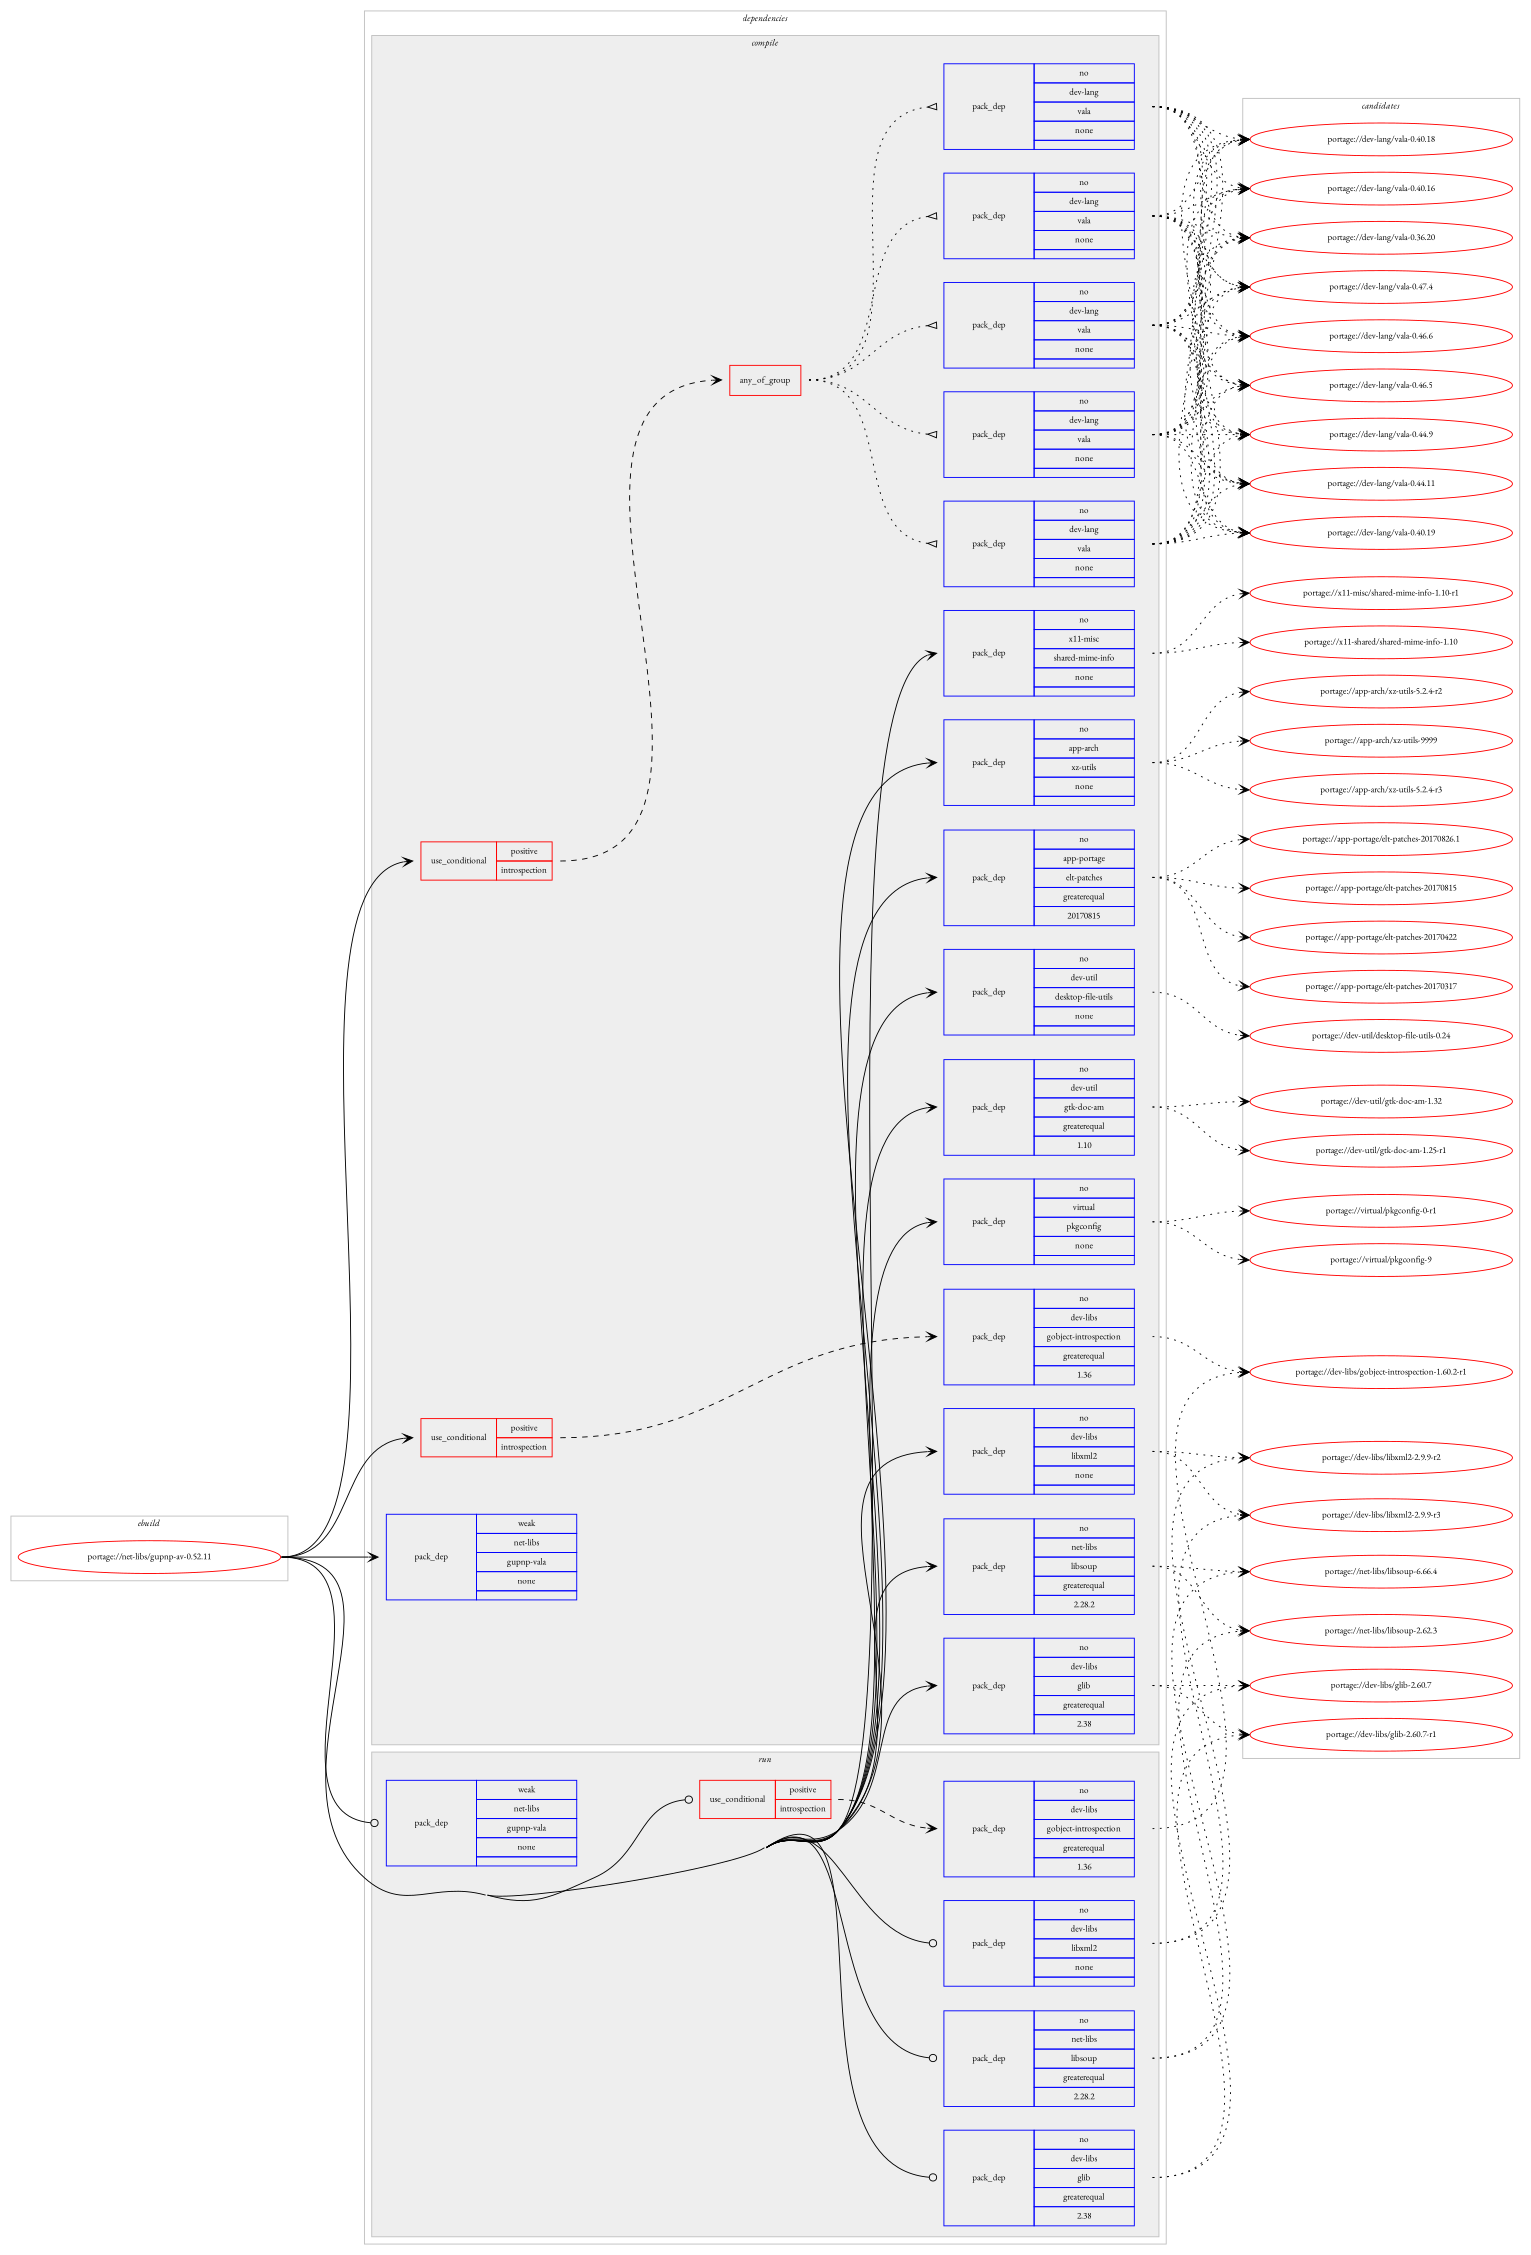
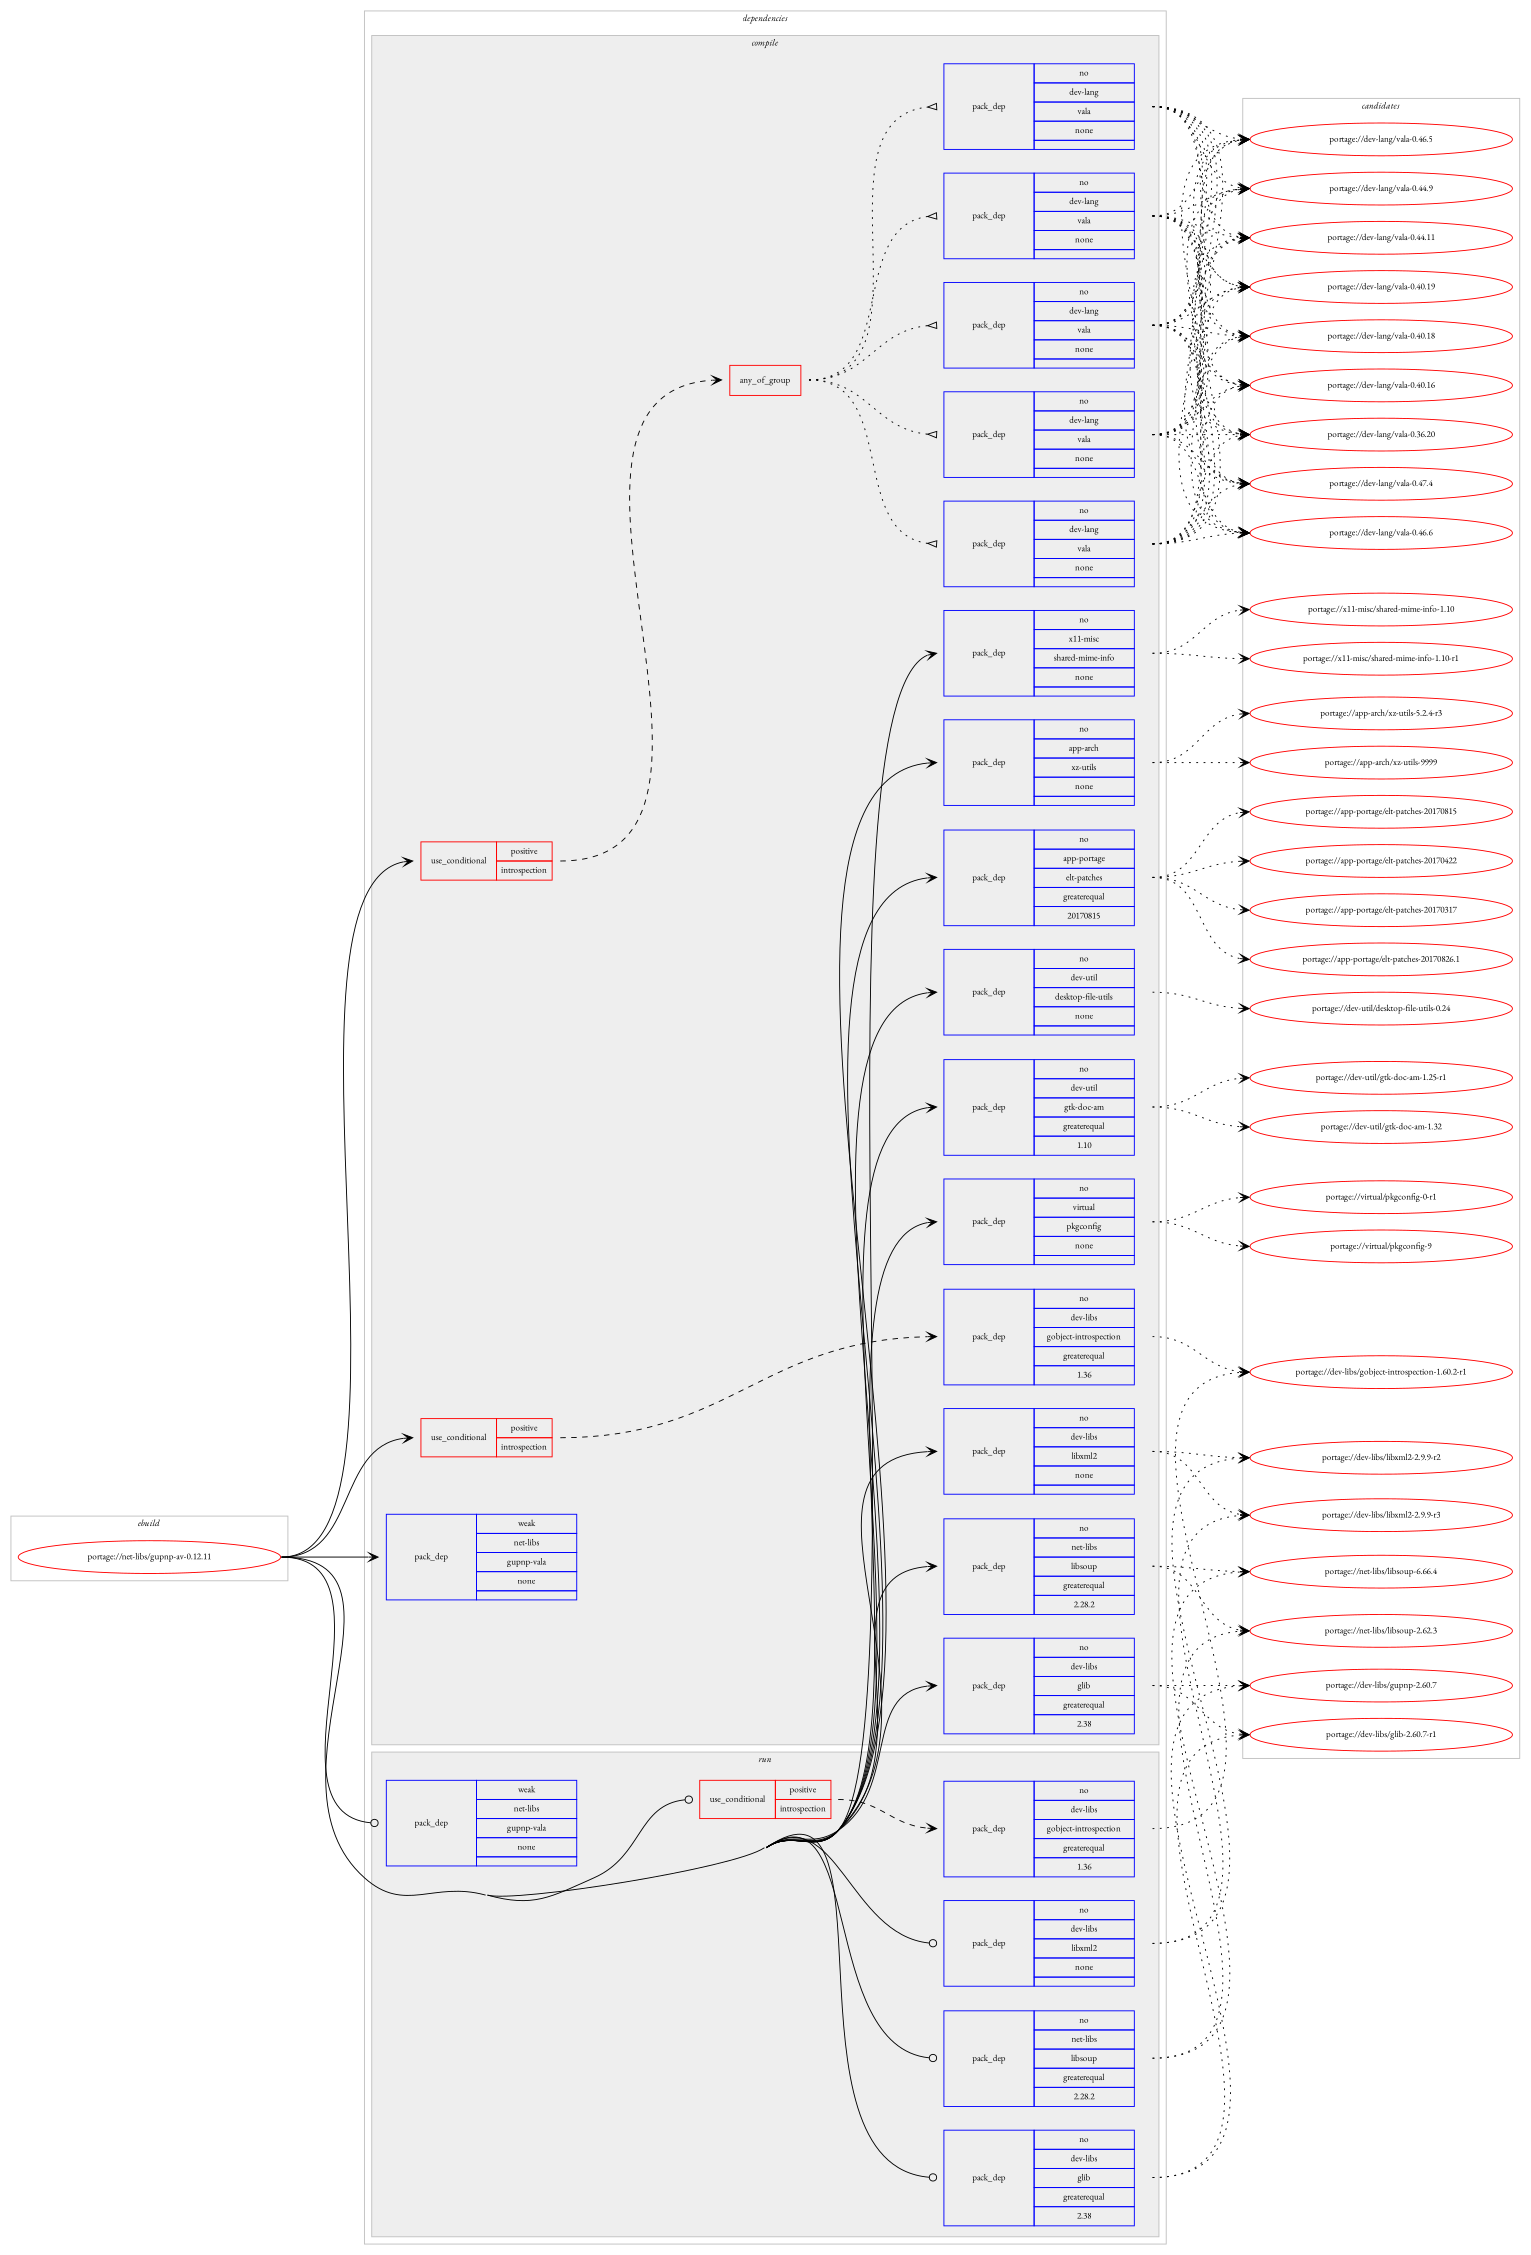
(1381, 642) -> (1381, 610)
(1381, 692) -> none
(149, 1557) -> (149, 1557)
(1381, 1686) -> (1381, 1686)
